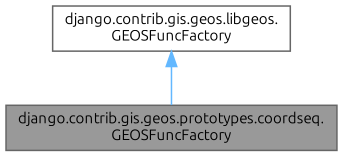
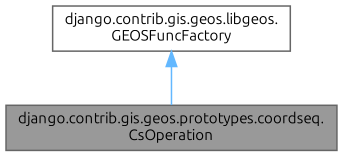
(171, 128) -> (171, 128)
